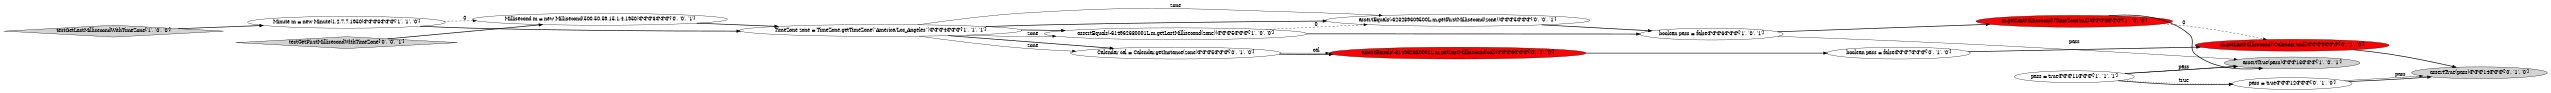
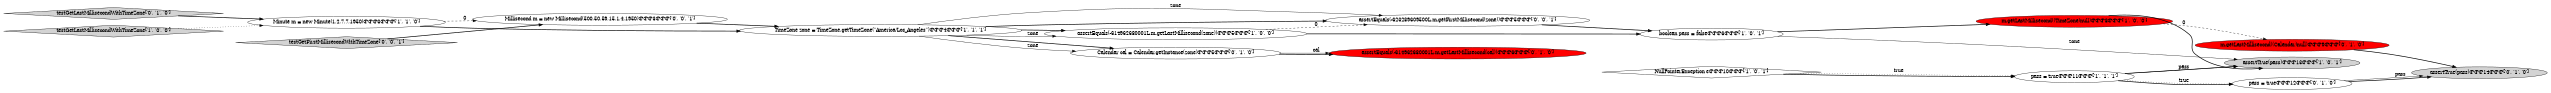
none -> (114, 13)
(219, 27) -> (219, 27)
(2074, 42) -> (2074, 42)
(1899, 53) -> none
none -> (1712, 72)
